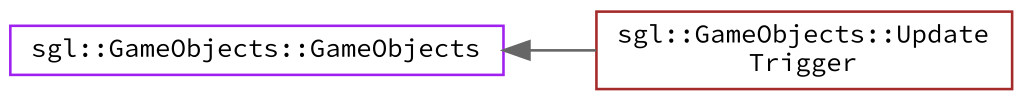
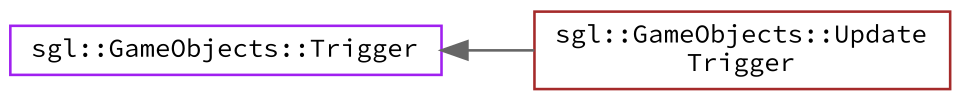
(257, 50) -> (226, 50)
